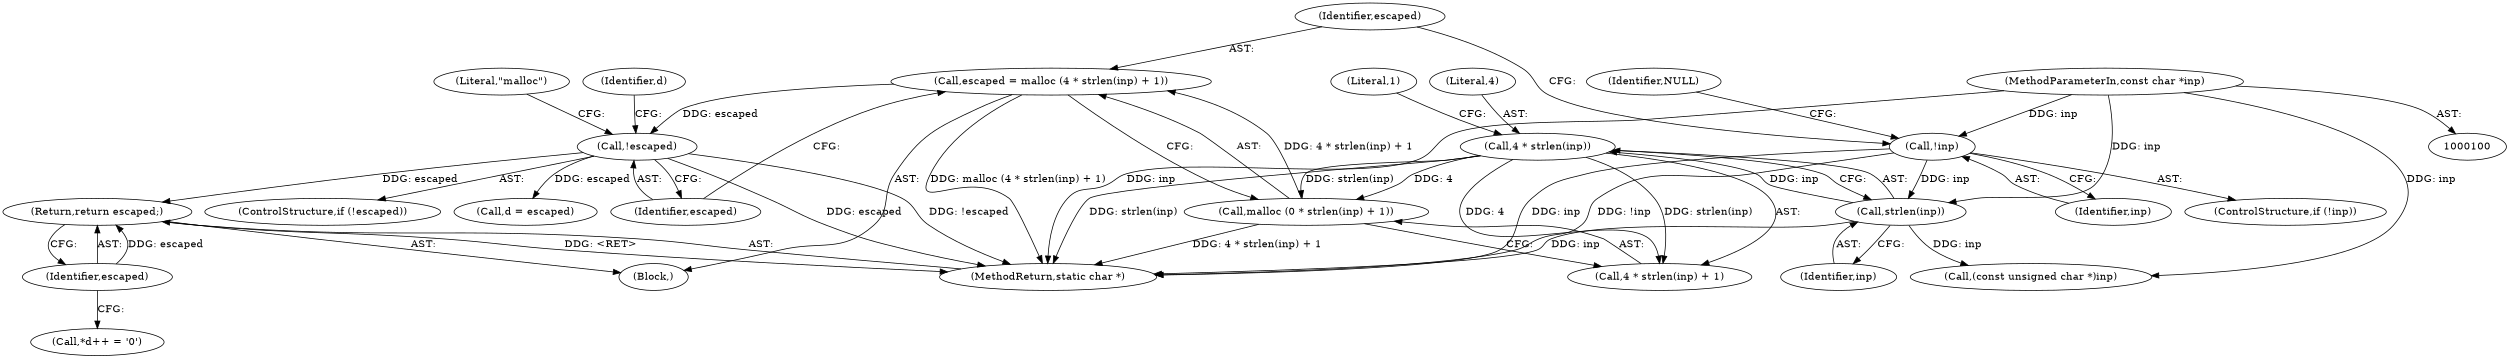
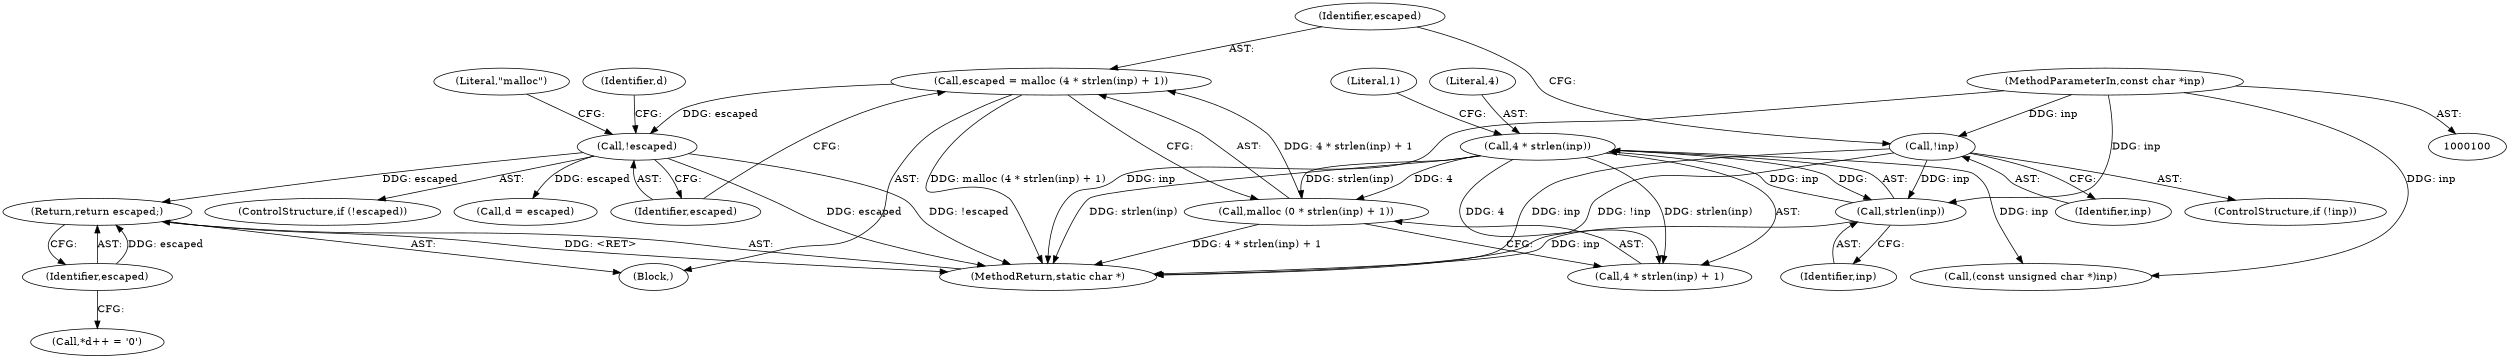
(1654, 82) -> none
(1855, 179) -> (1855, 179)
(1932, 249) -> (1819, 159)
